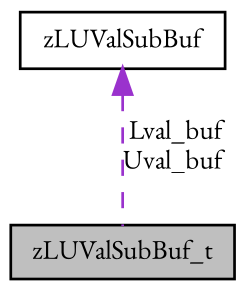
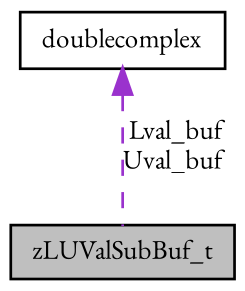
(123, 40) -> (123, 40)
